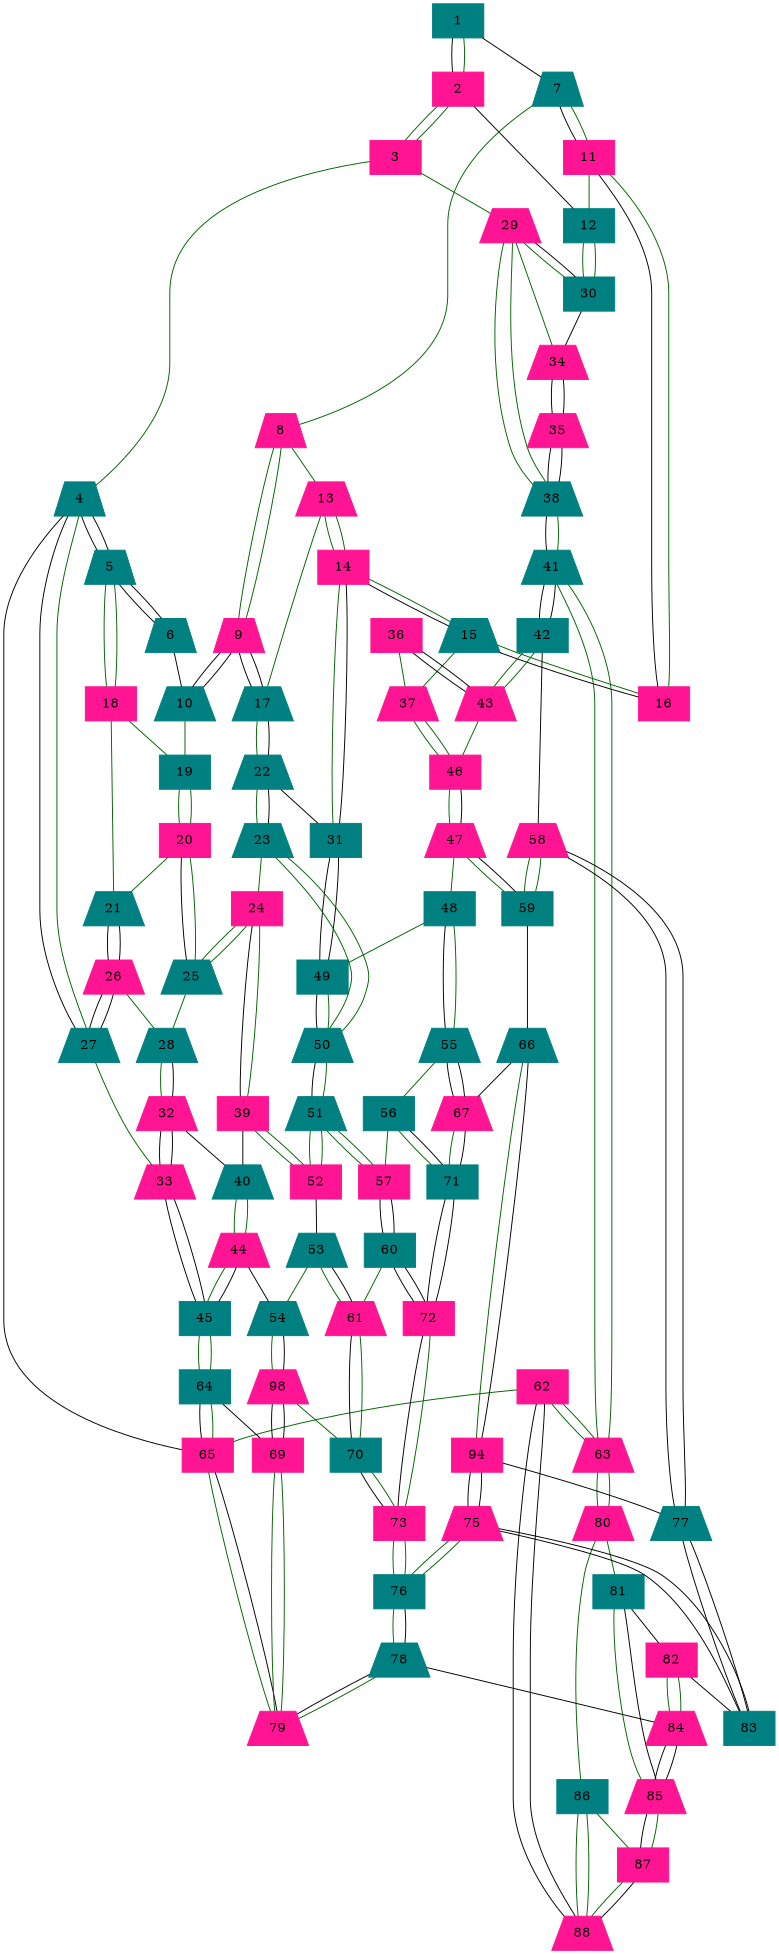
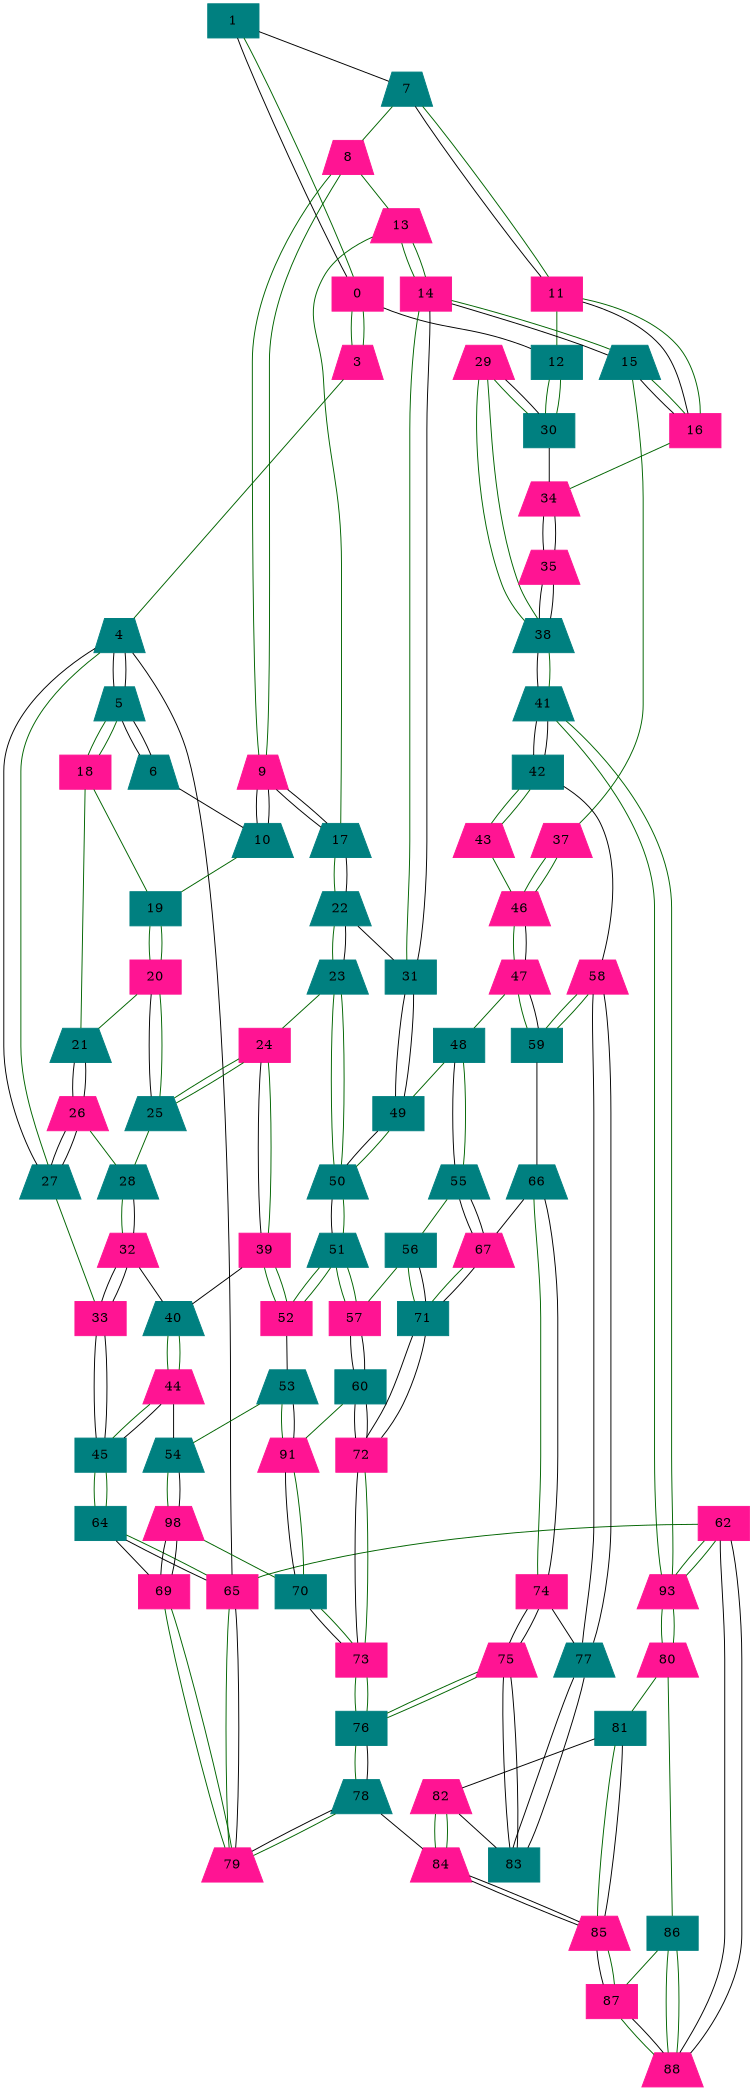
(458, 89) -> (358, 294)
(396, 157) -> (358, 362)
(461, 196) -> none
(534, 294) -> (620, 466)
(397, 636) -> none
(455, 772) -> (520, 909)
(165, 1182) -> (101, 1319)
(356, 1319) -> (288, 1455)
(477, 1455) -> (542, 1592)
(603, 1455) -> (668, 1592)
(672, 1660) -> (441, 1797)
